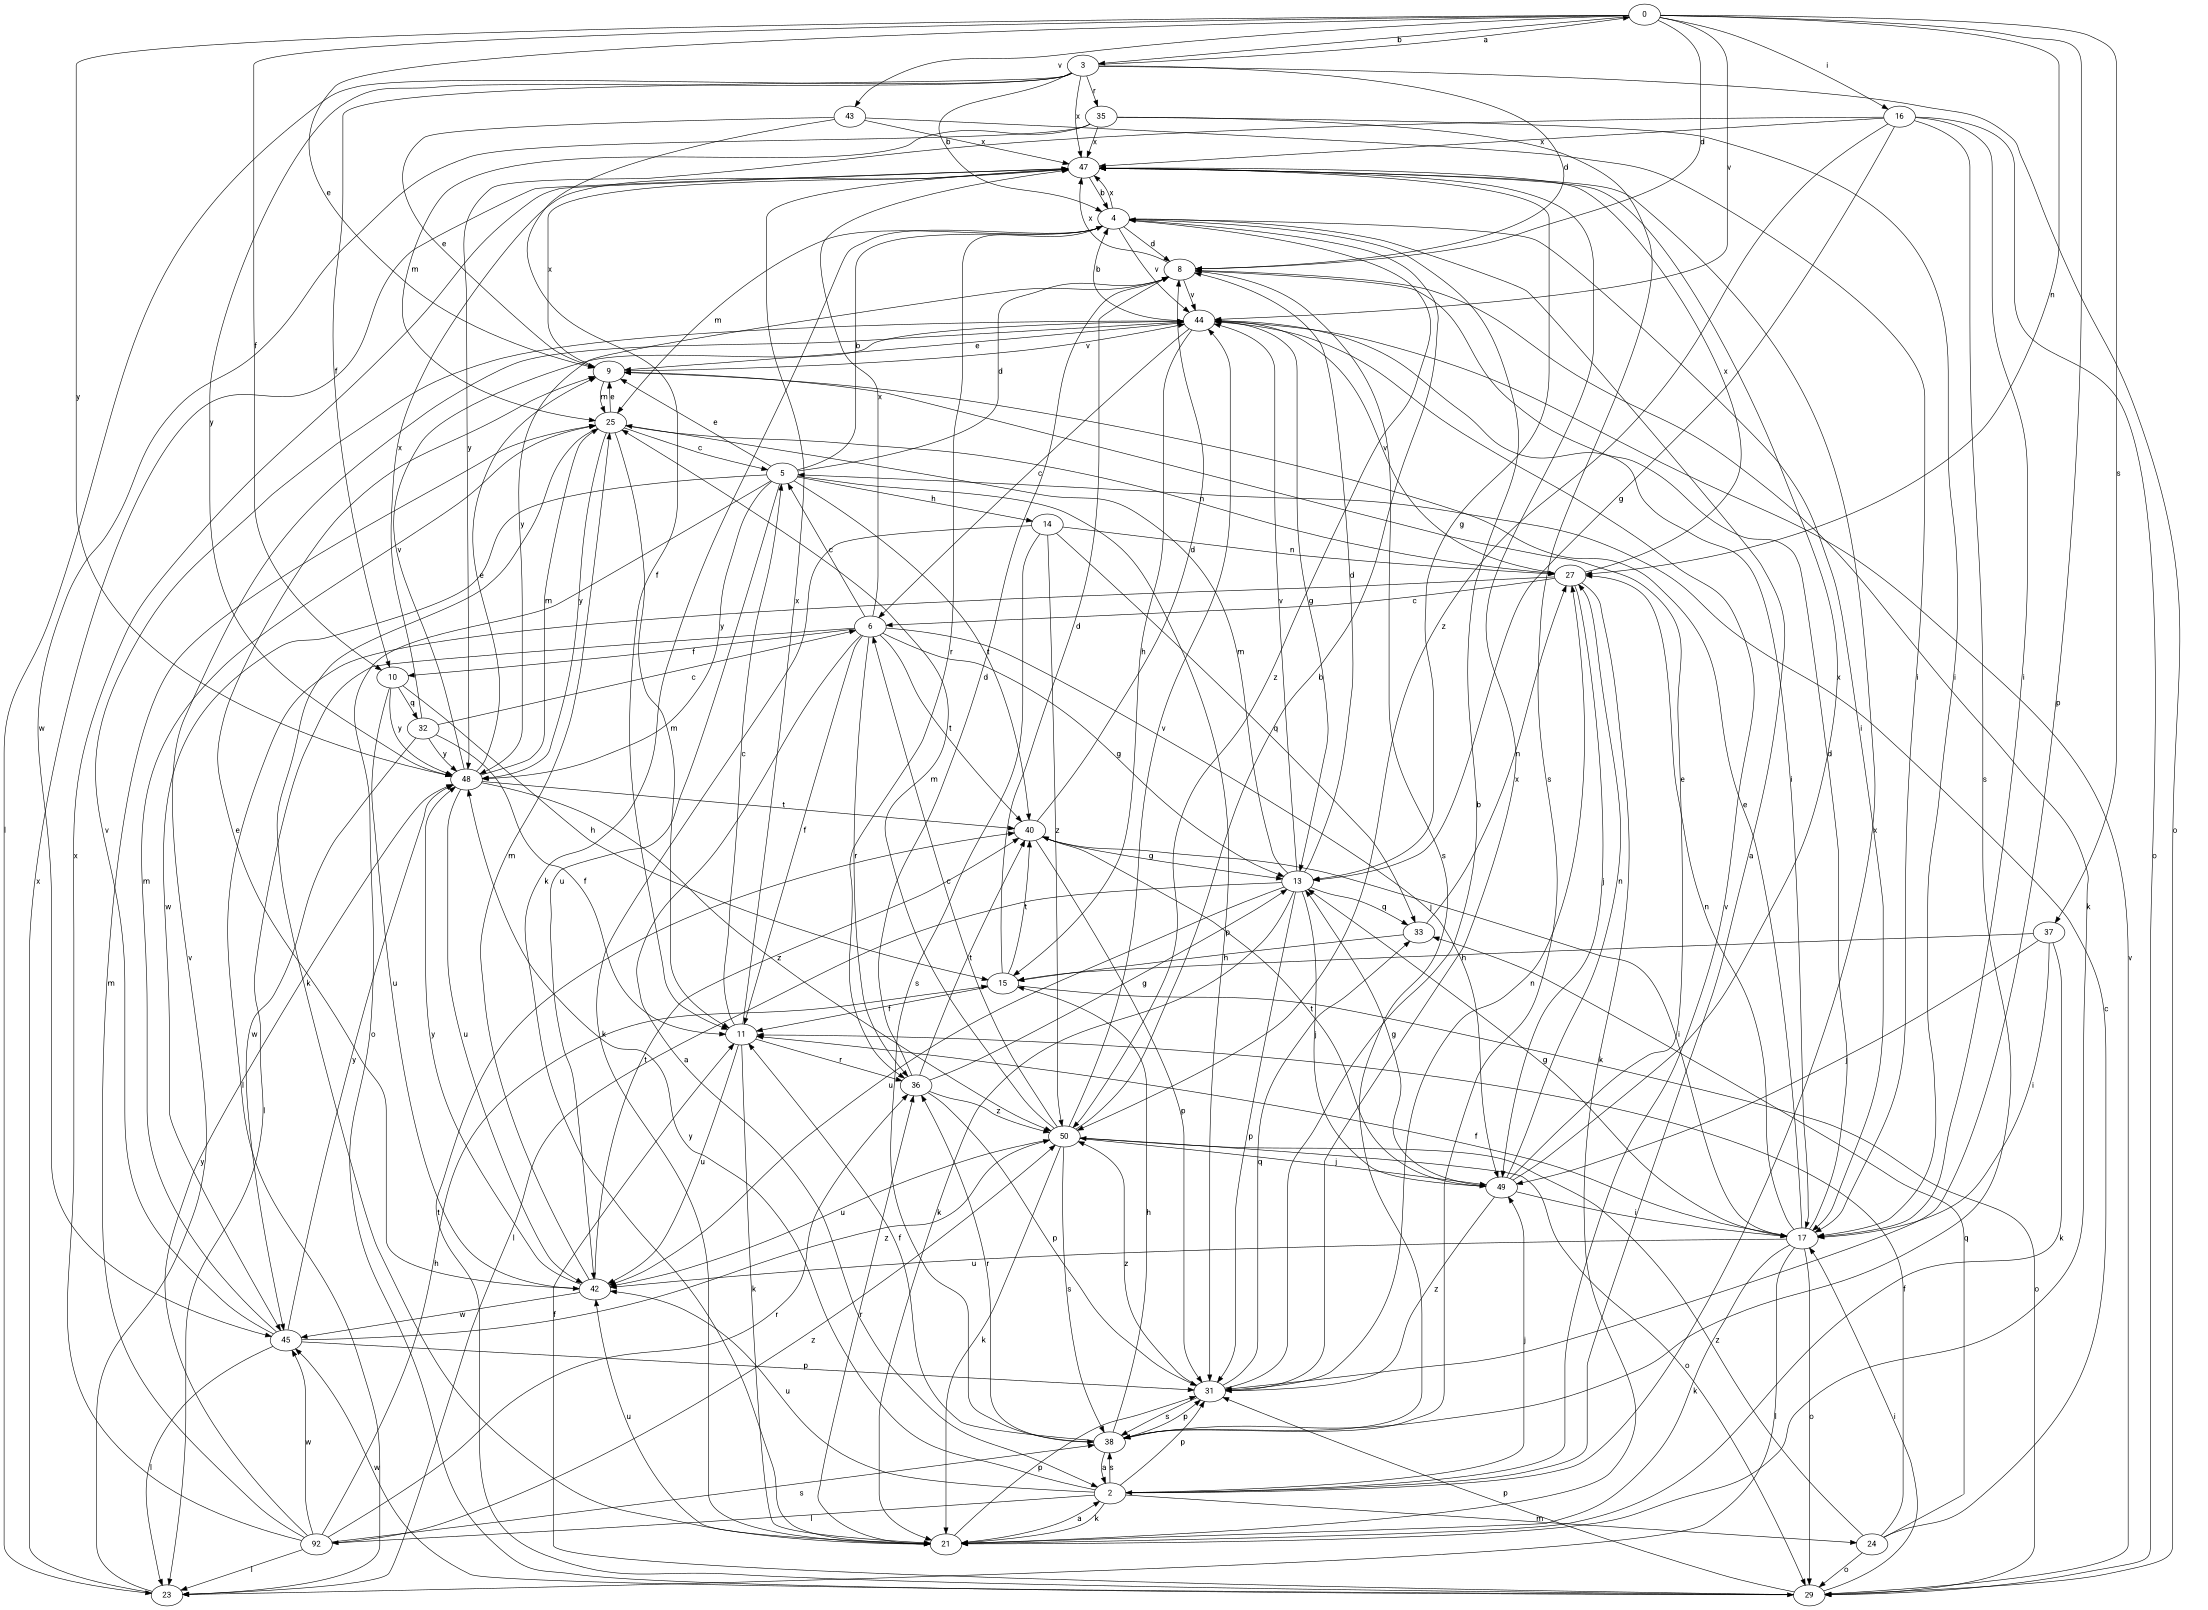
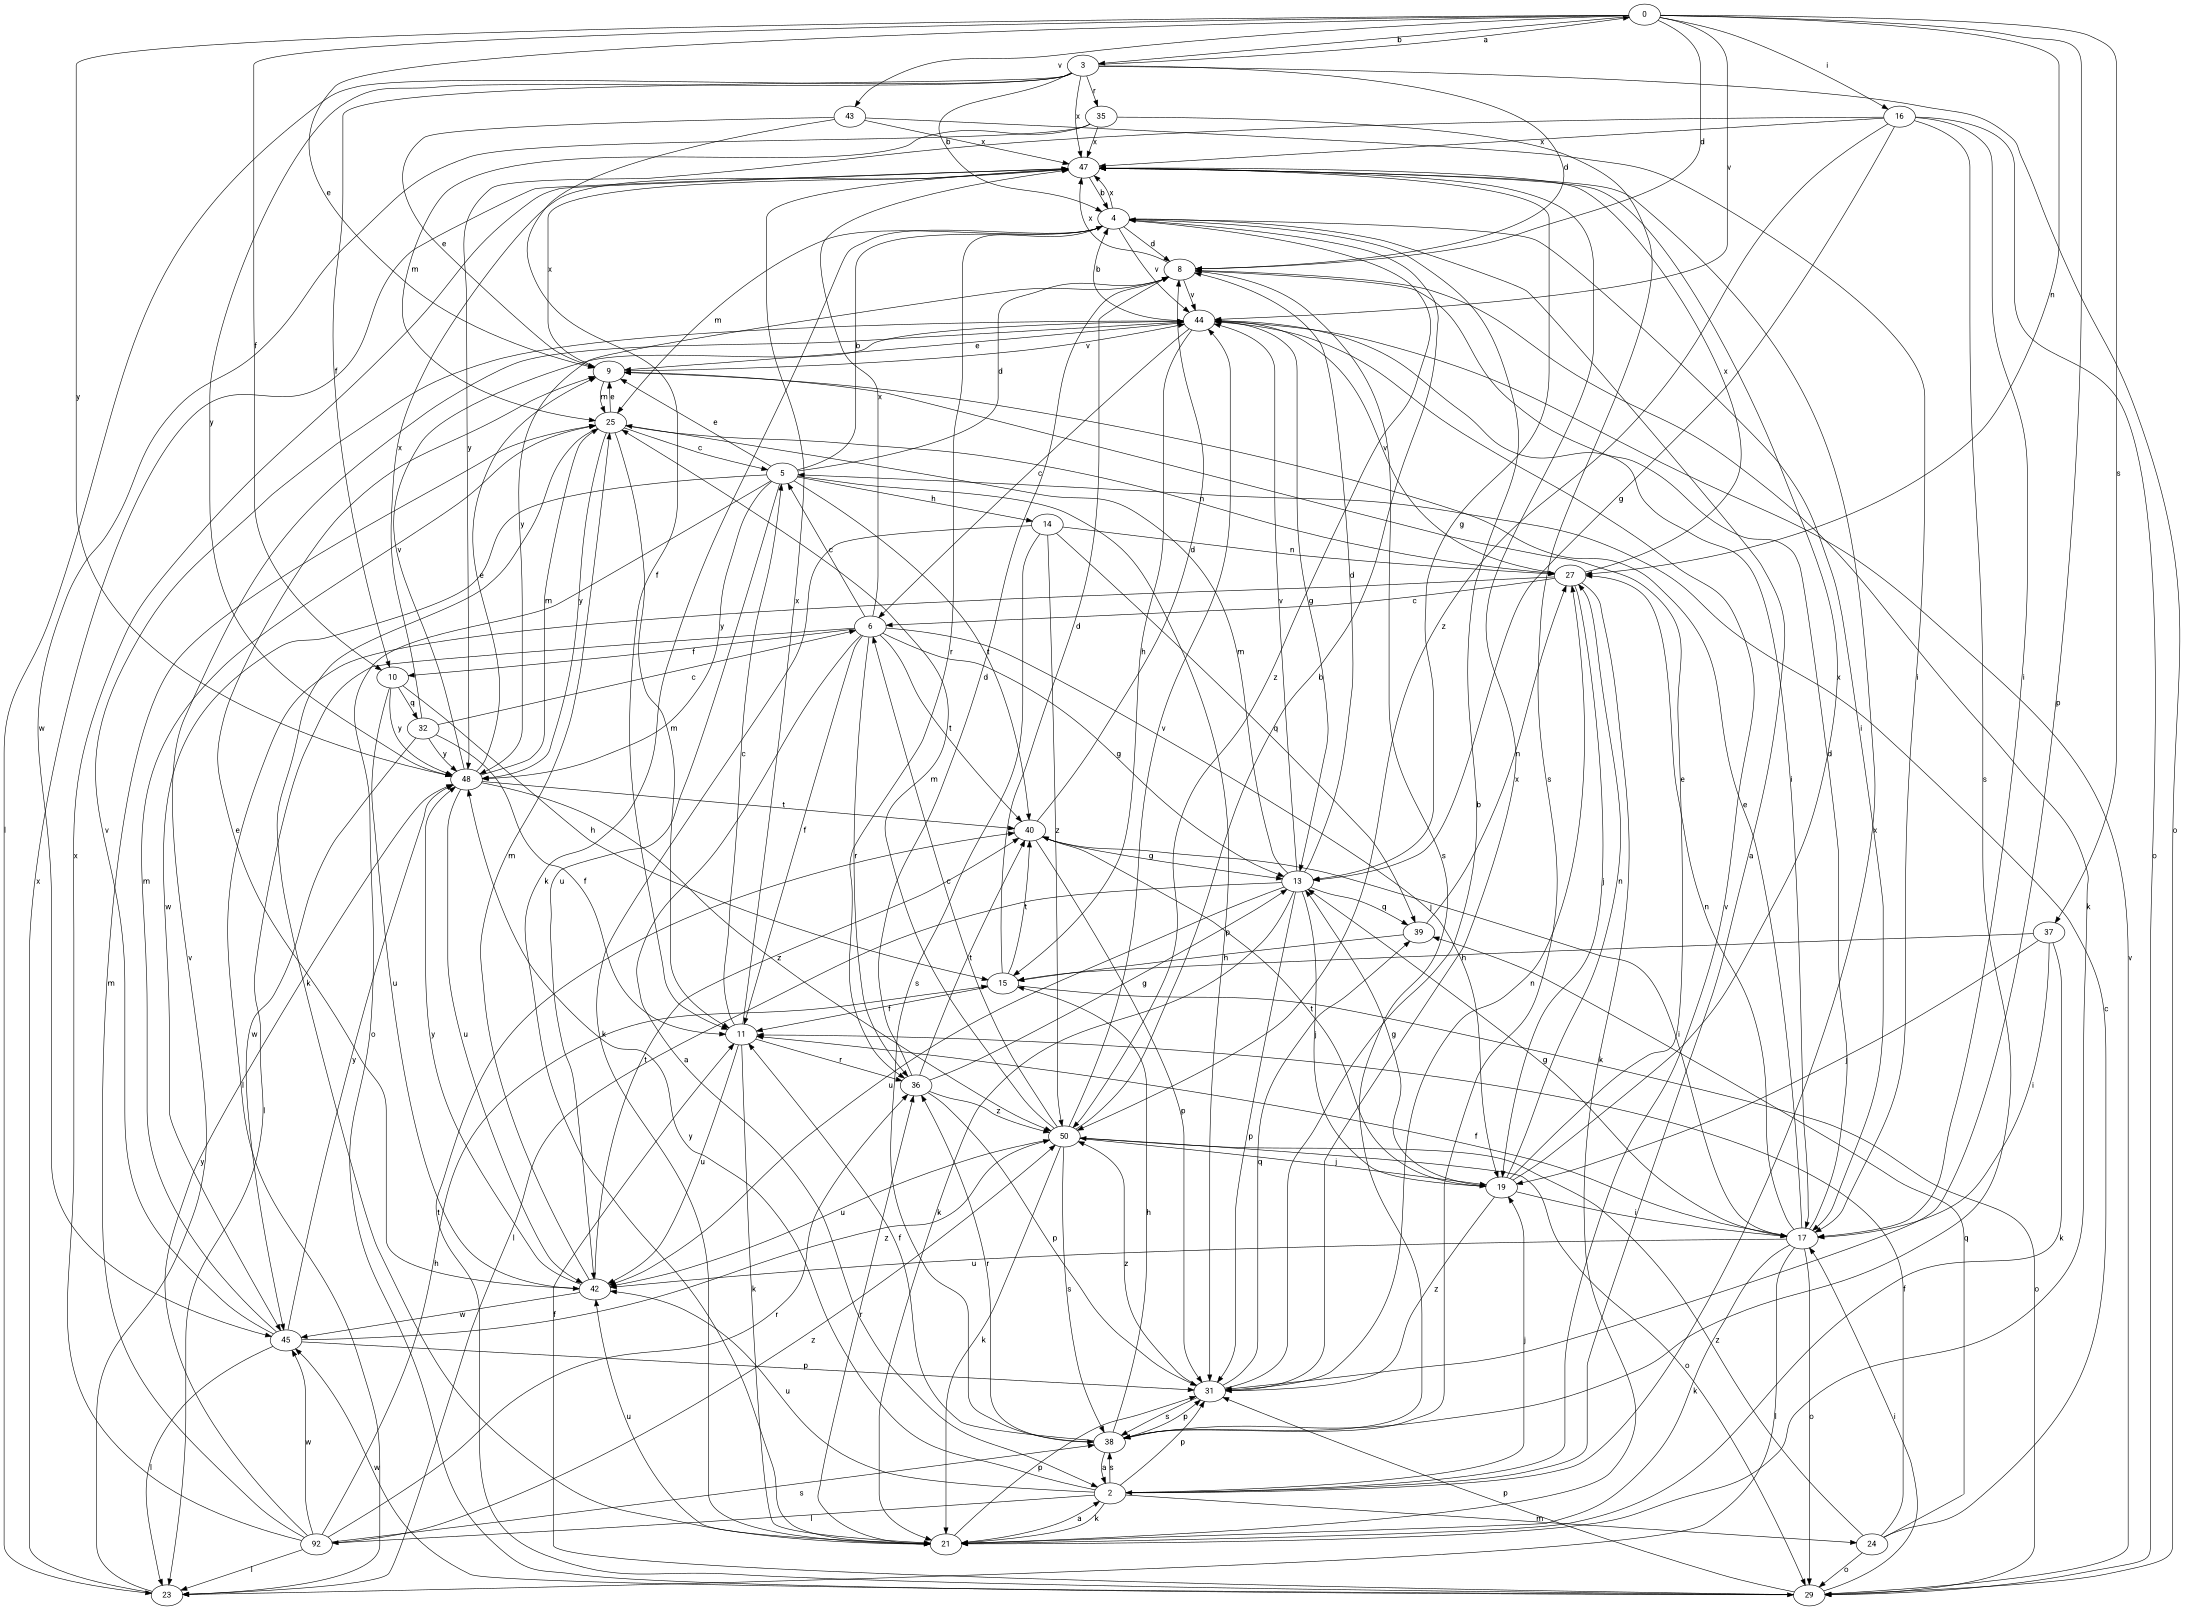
(1947, 358) -> none
(1419, 933) -> (1419, 933)
(1502, 1187) -> (1502, 1187)
